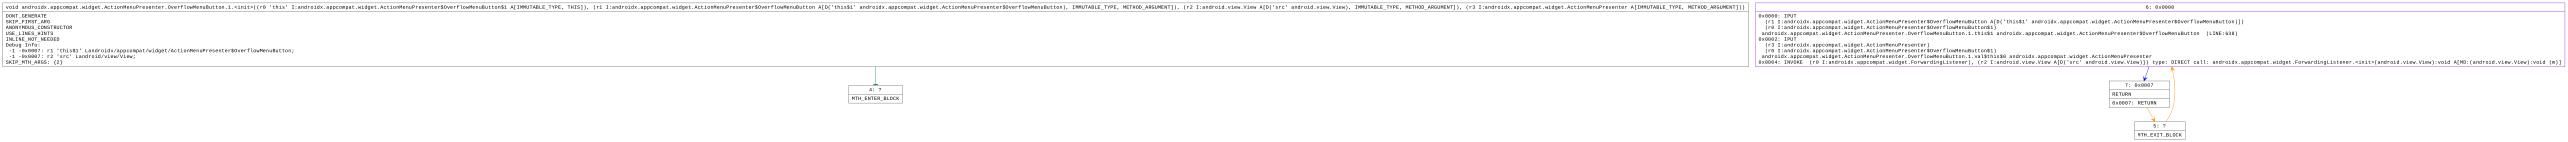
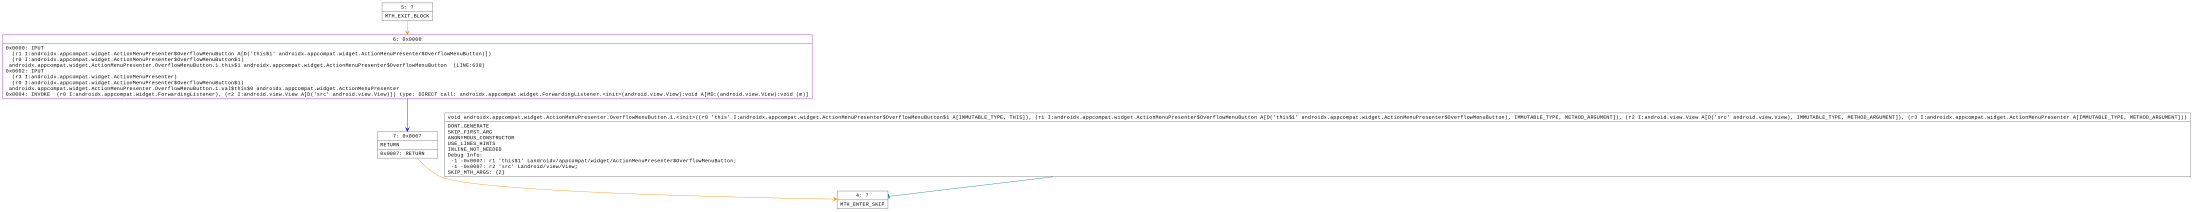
(876, 98) -> (863, 204)
(2150, 113) -> (621, 193)
